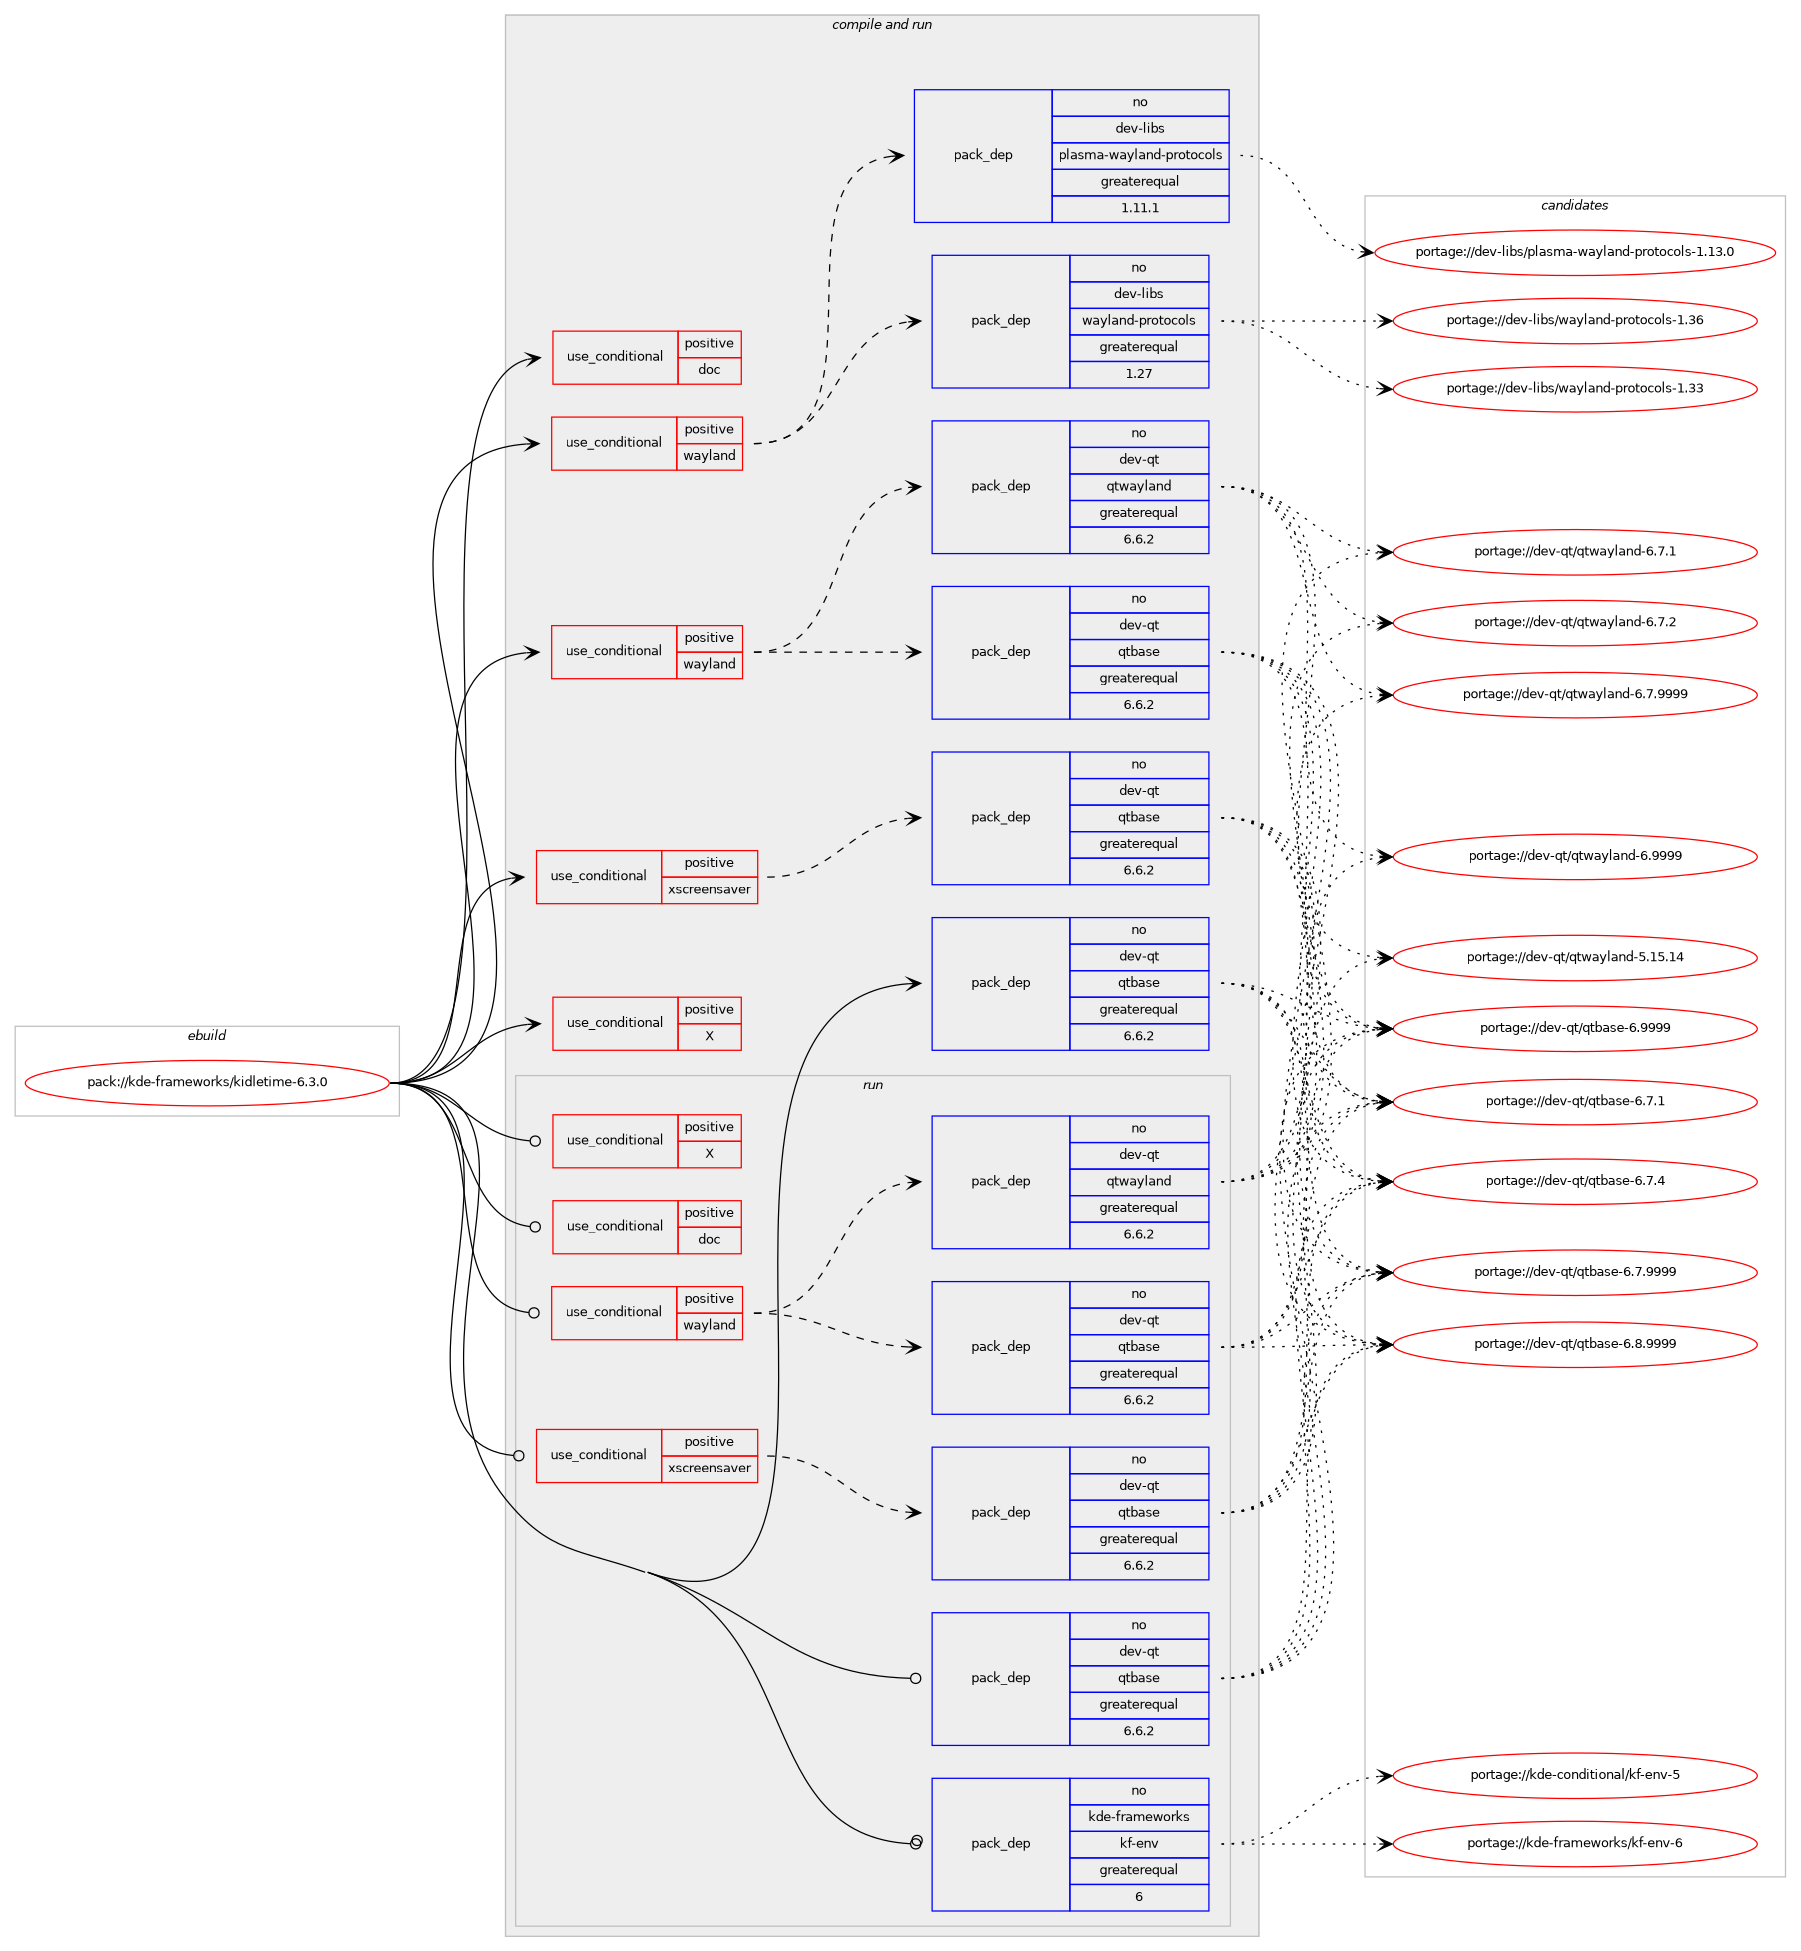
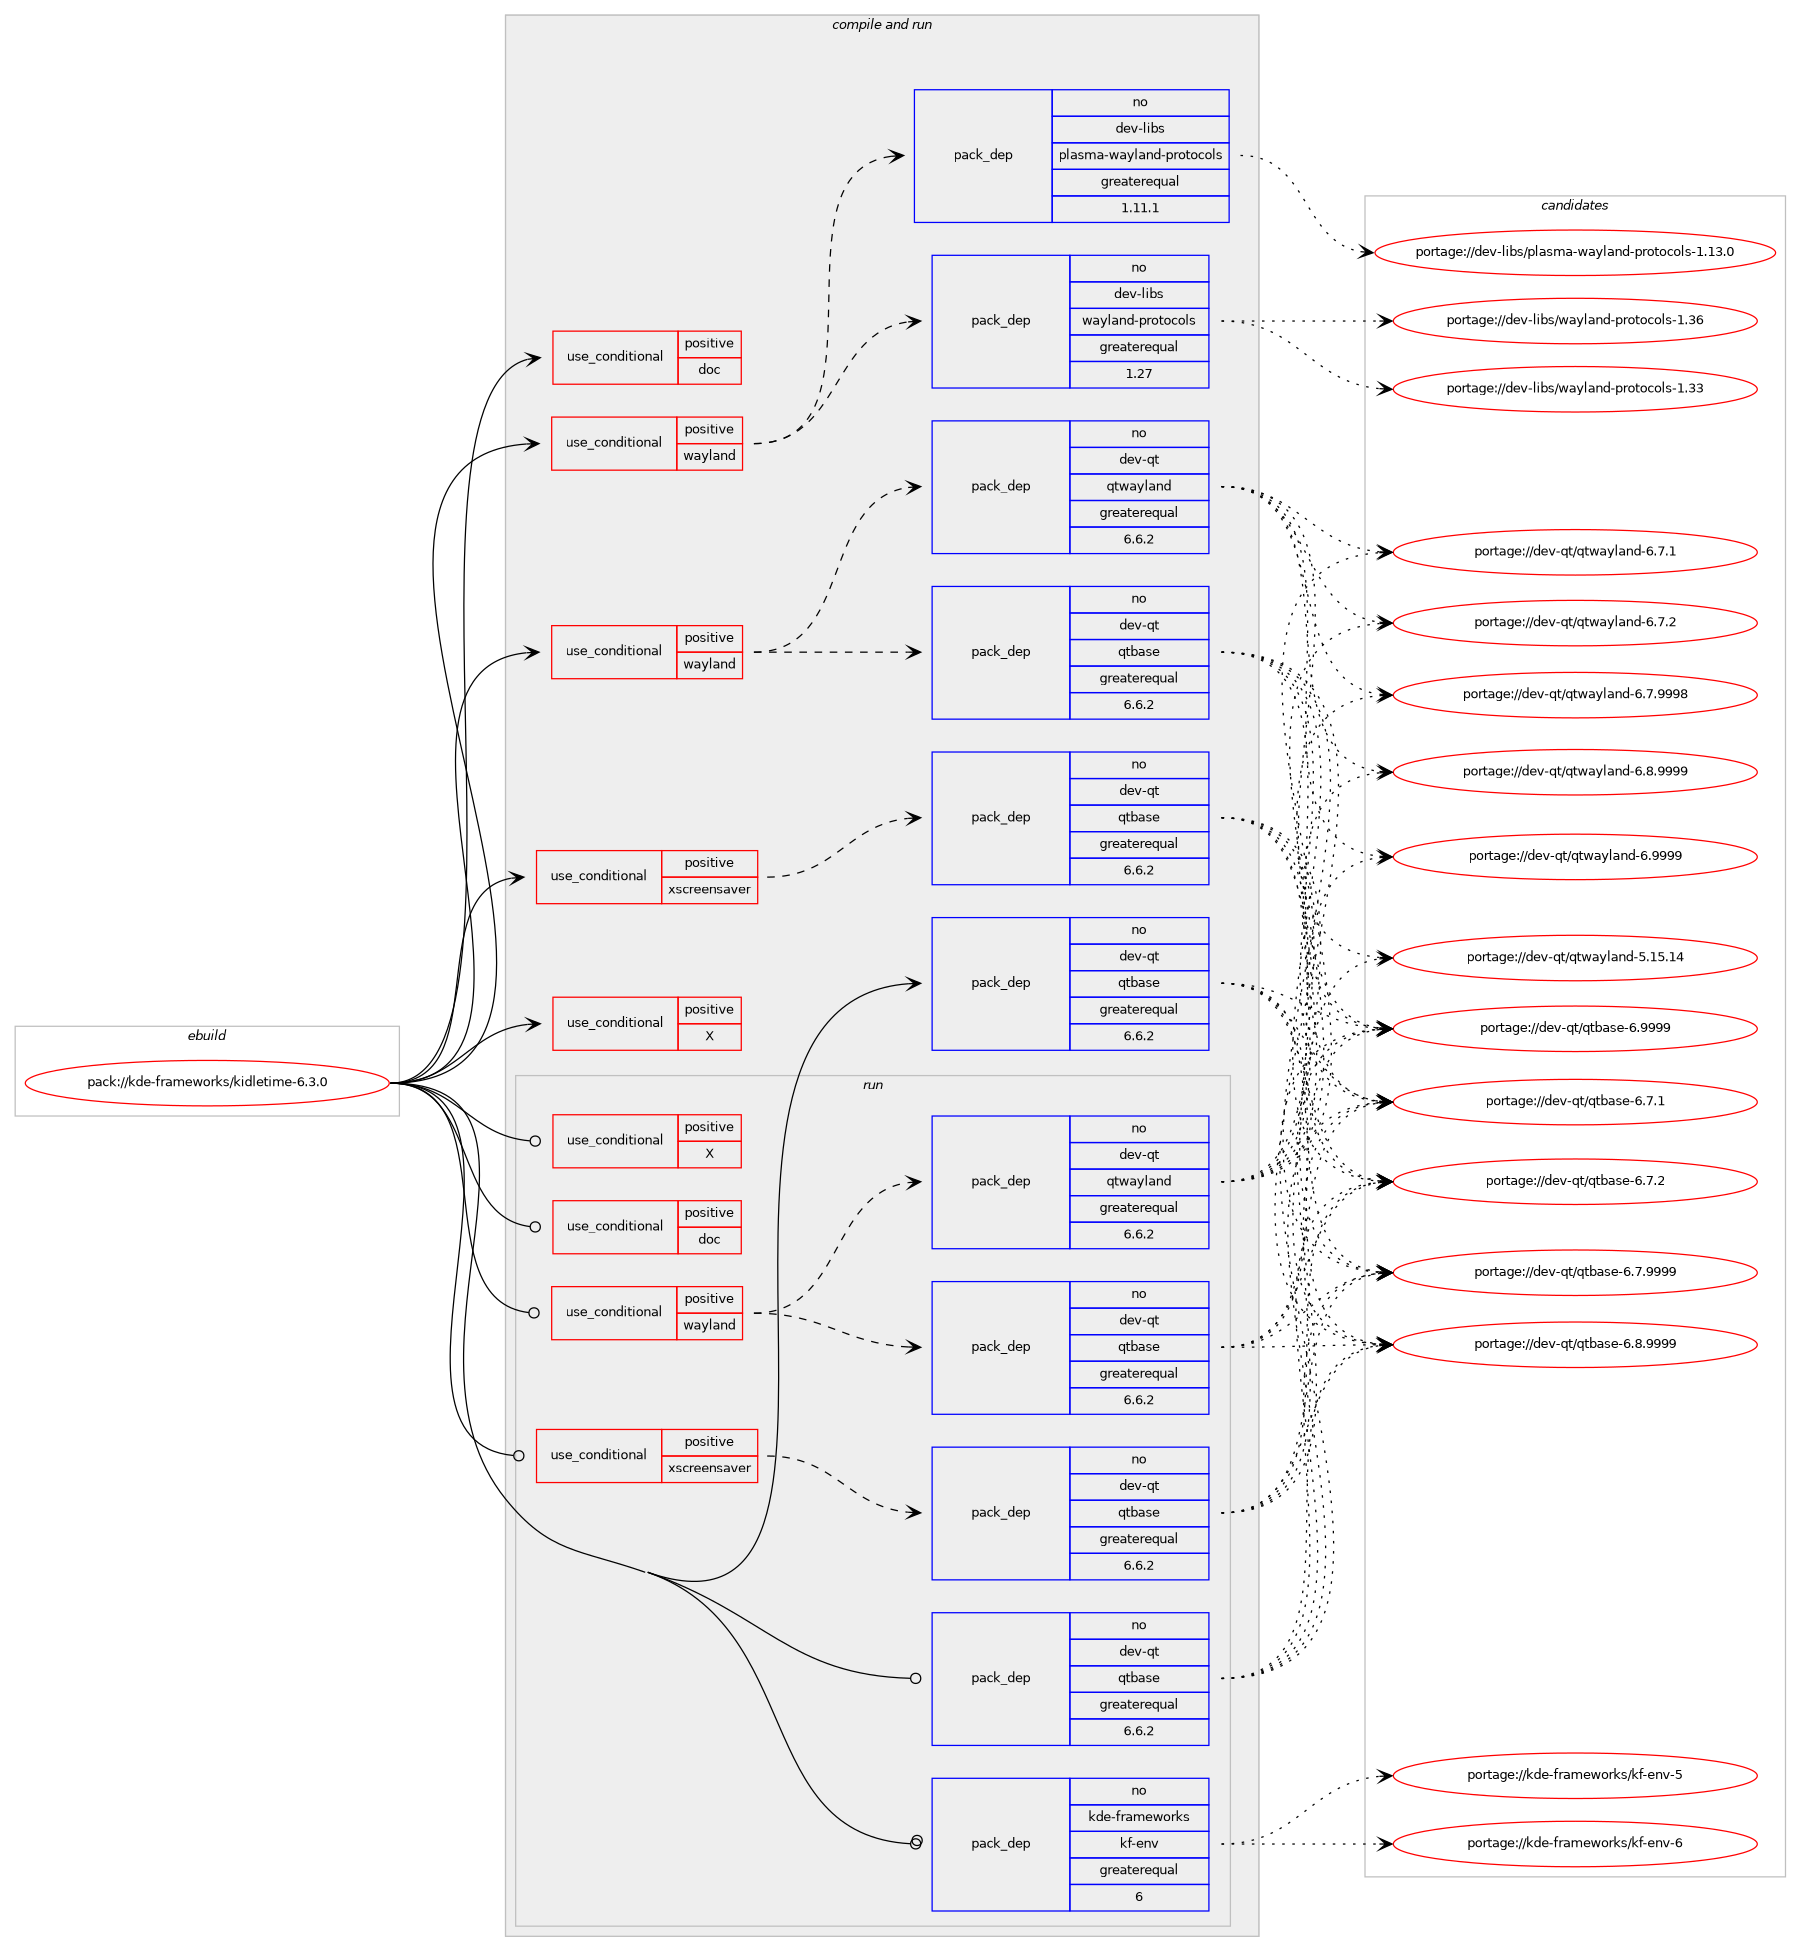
(1575, 695) -> (1575, 695)
none -> (1575, 772)
(1575, 1182) -> (1575, 1182)
(1575, 1776) -> (1575, 1776)
